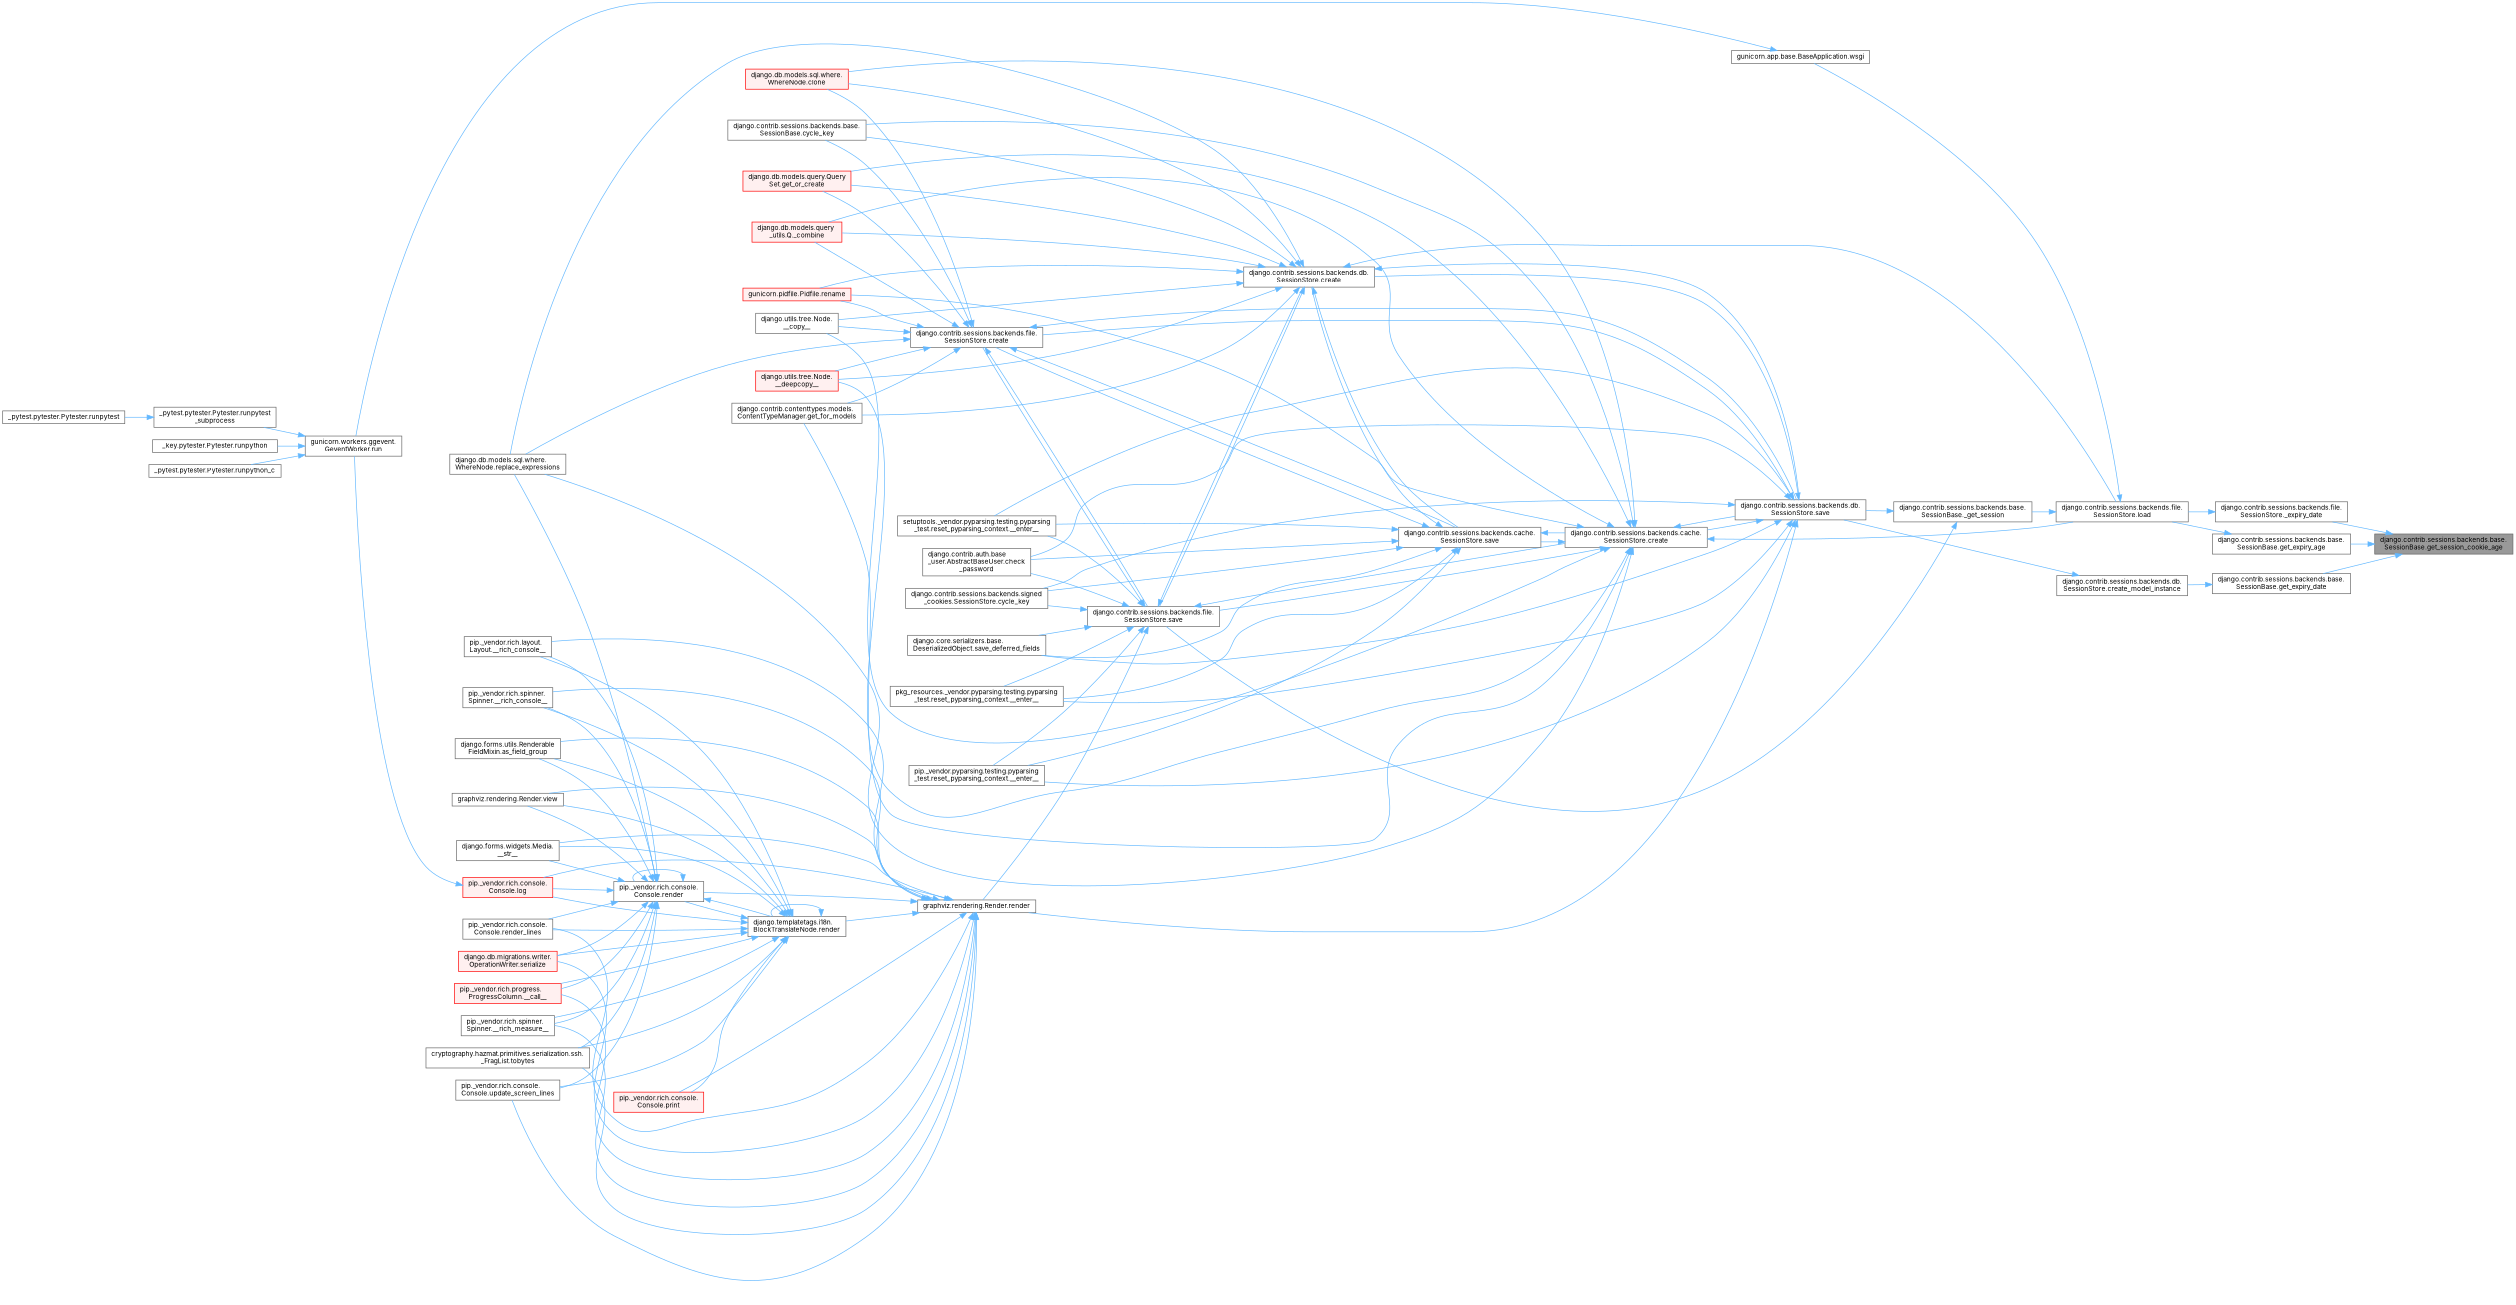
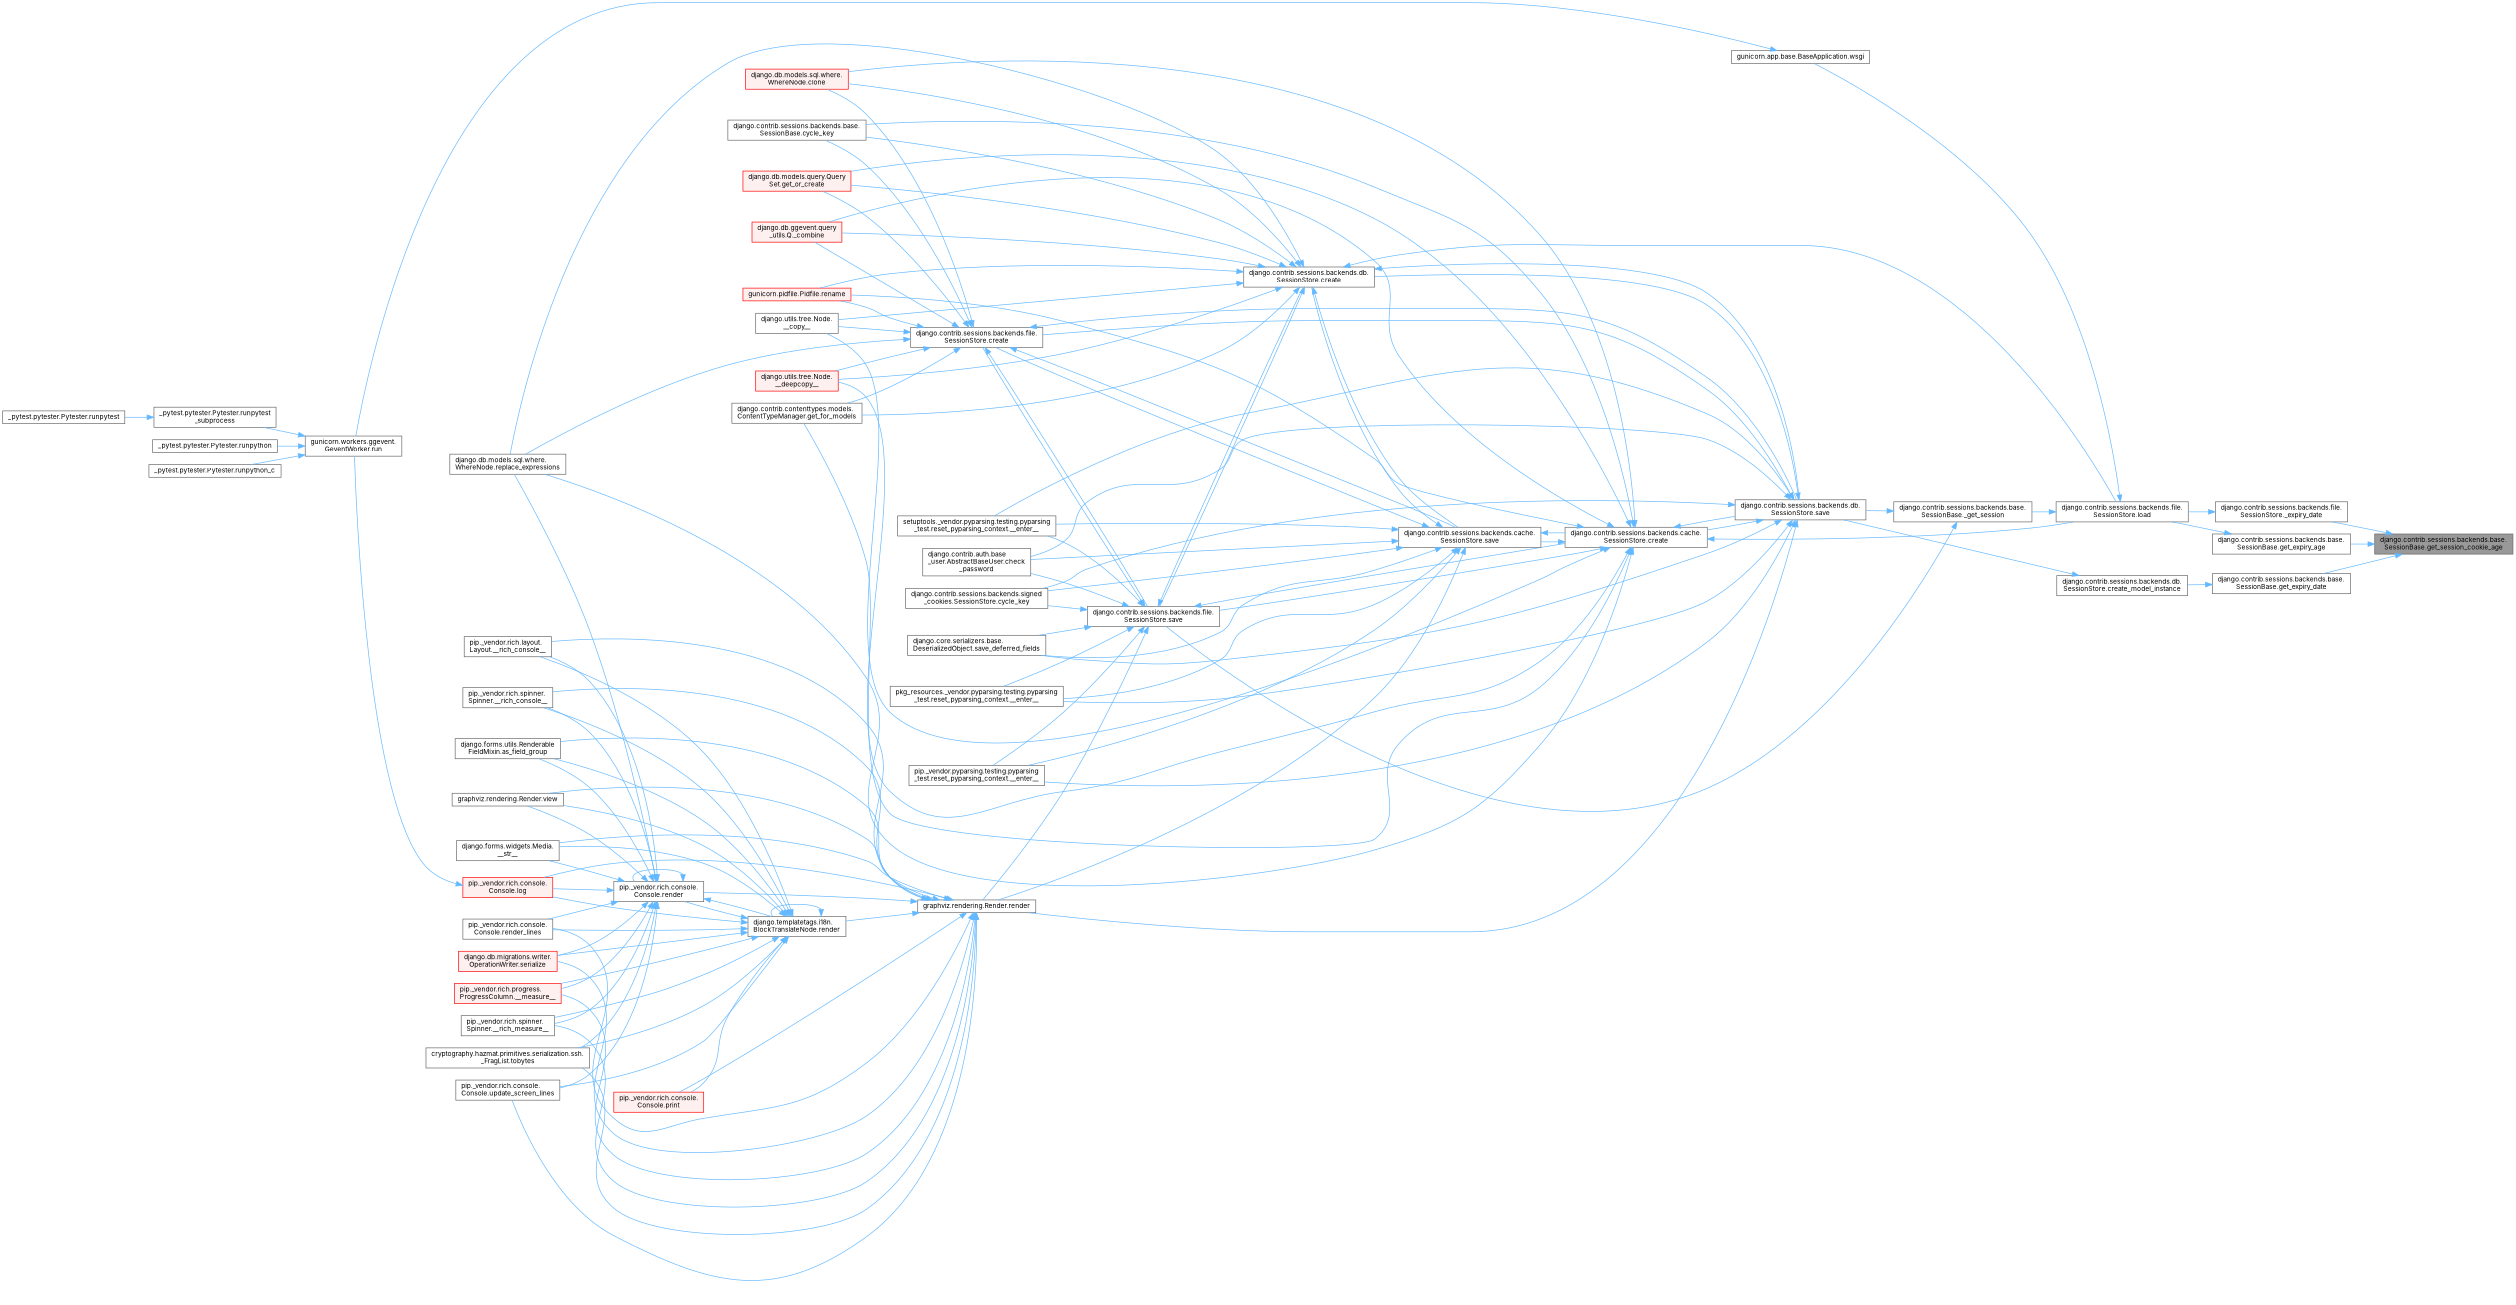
(797, 232) -> (797, 232)
(215, 446) -> (215, 446)
none -> (1271, 776)
(508, 994) -> (508, 994)
